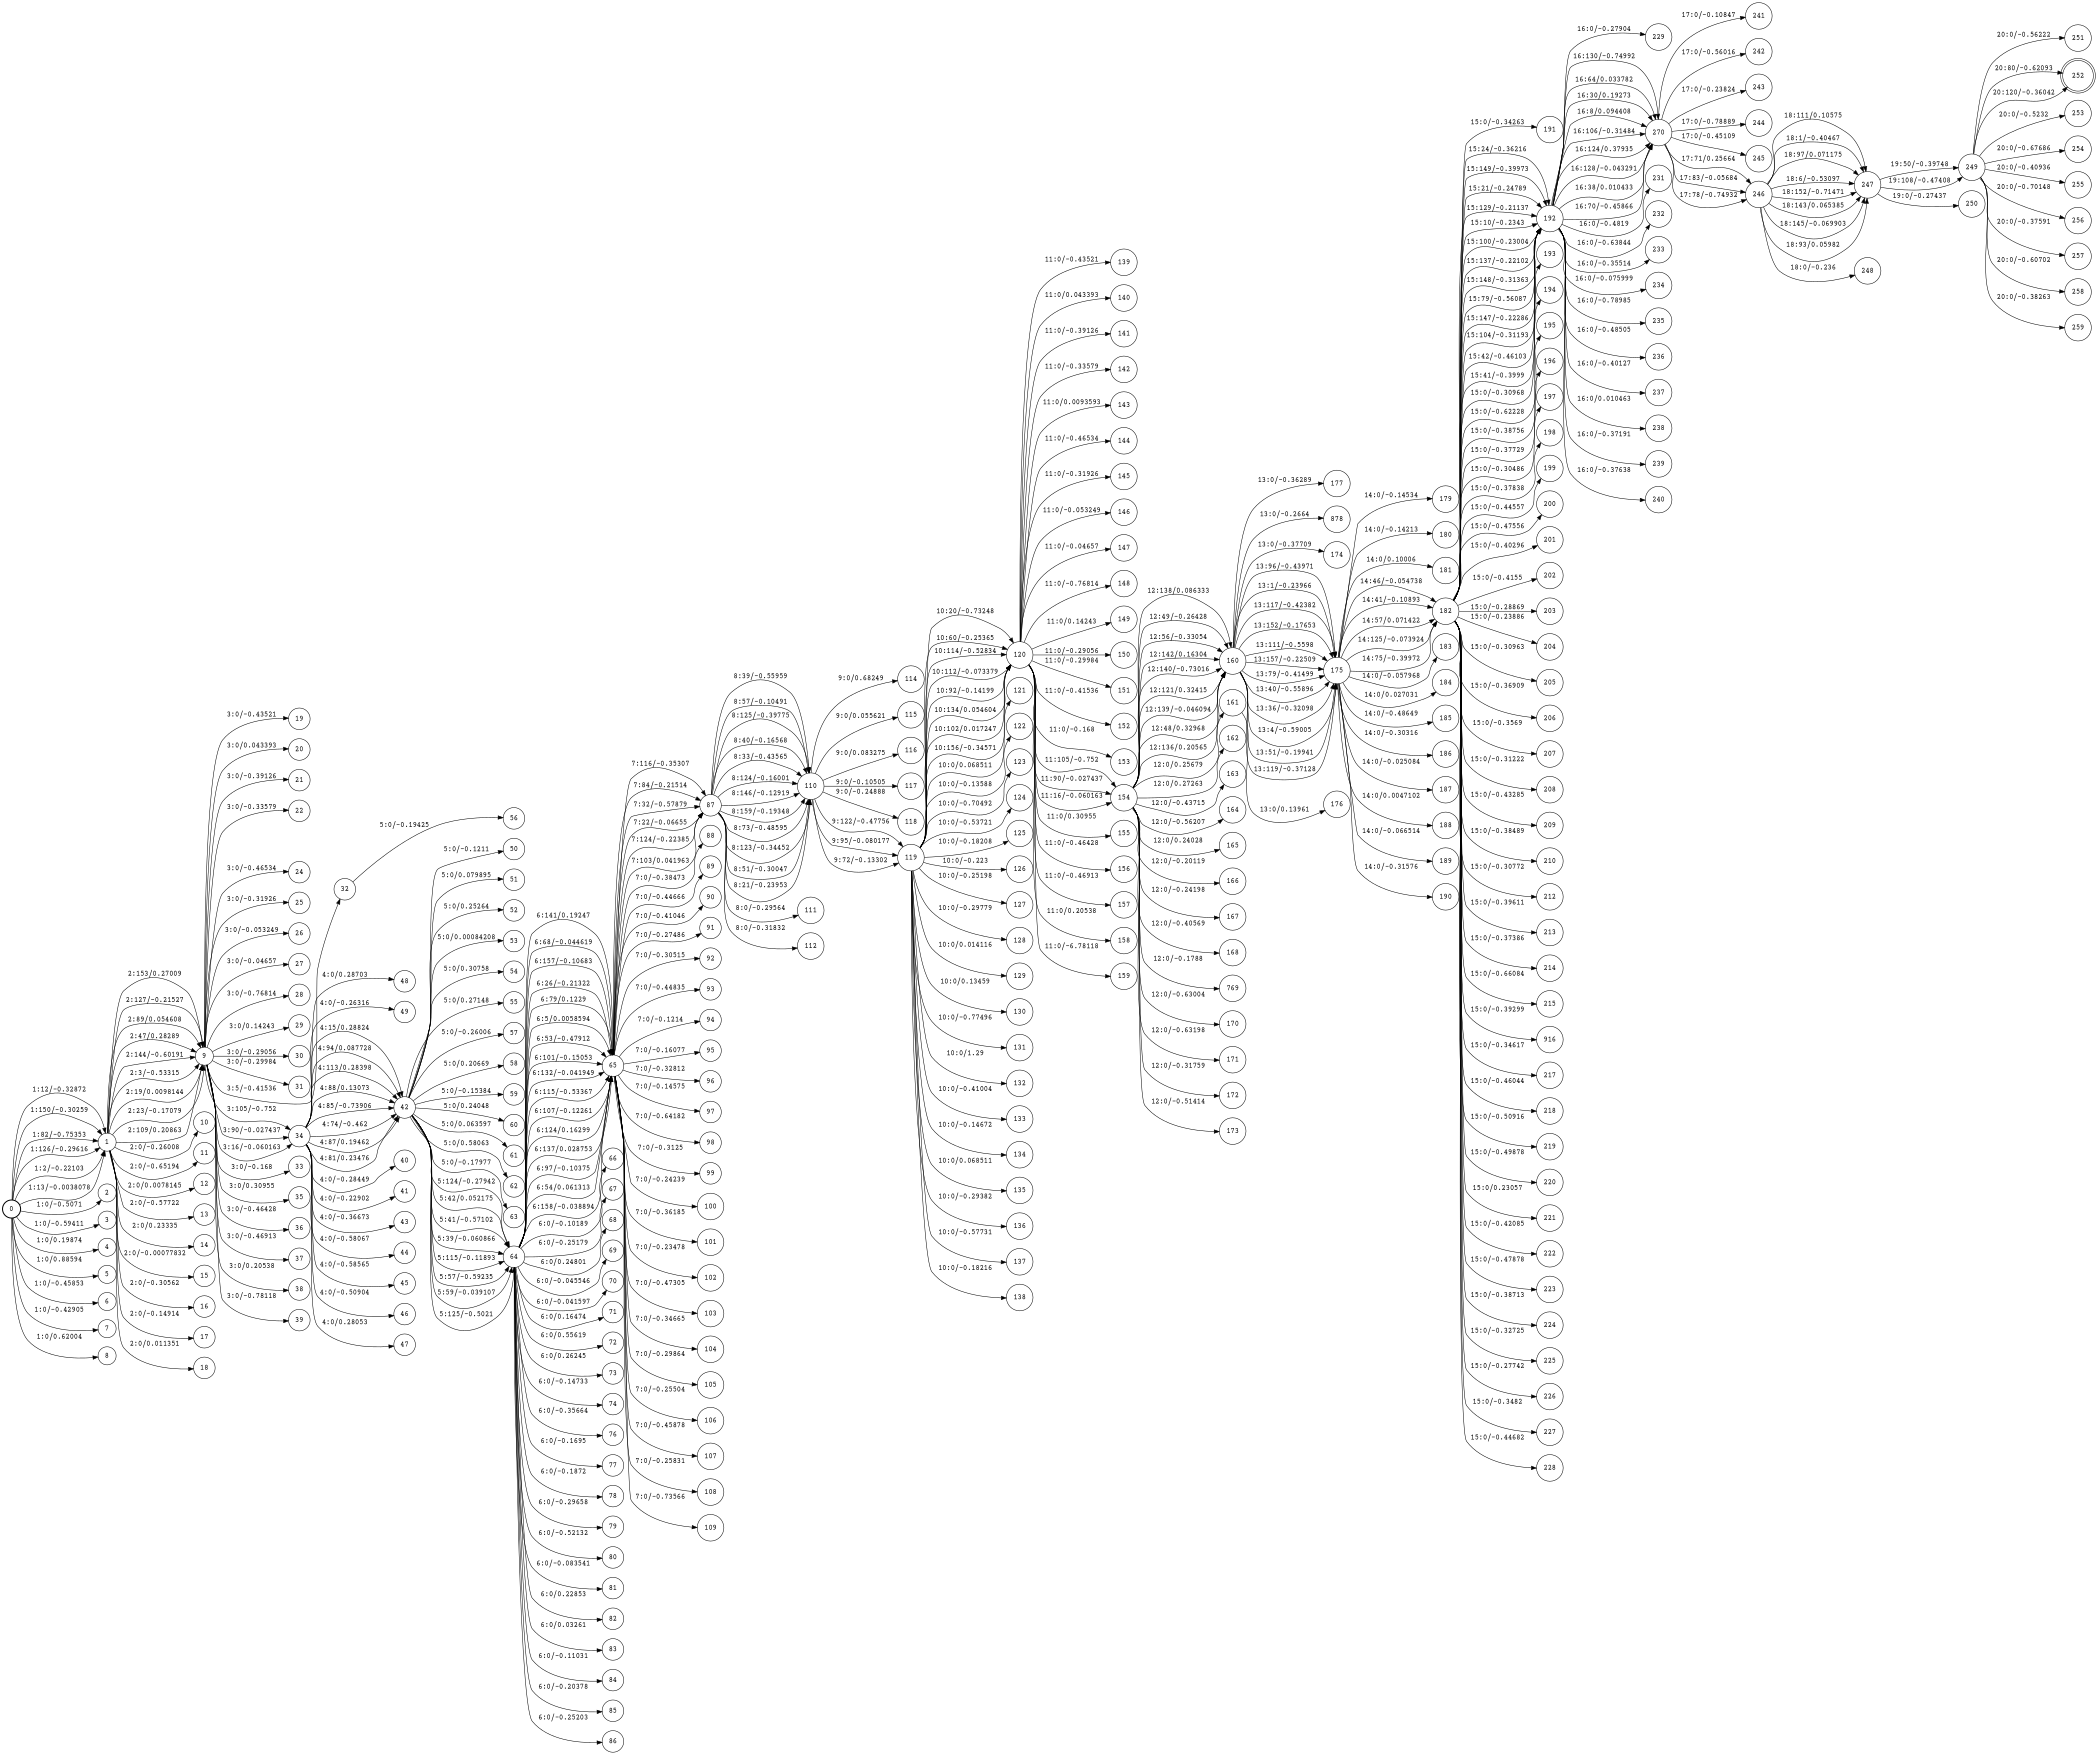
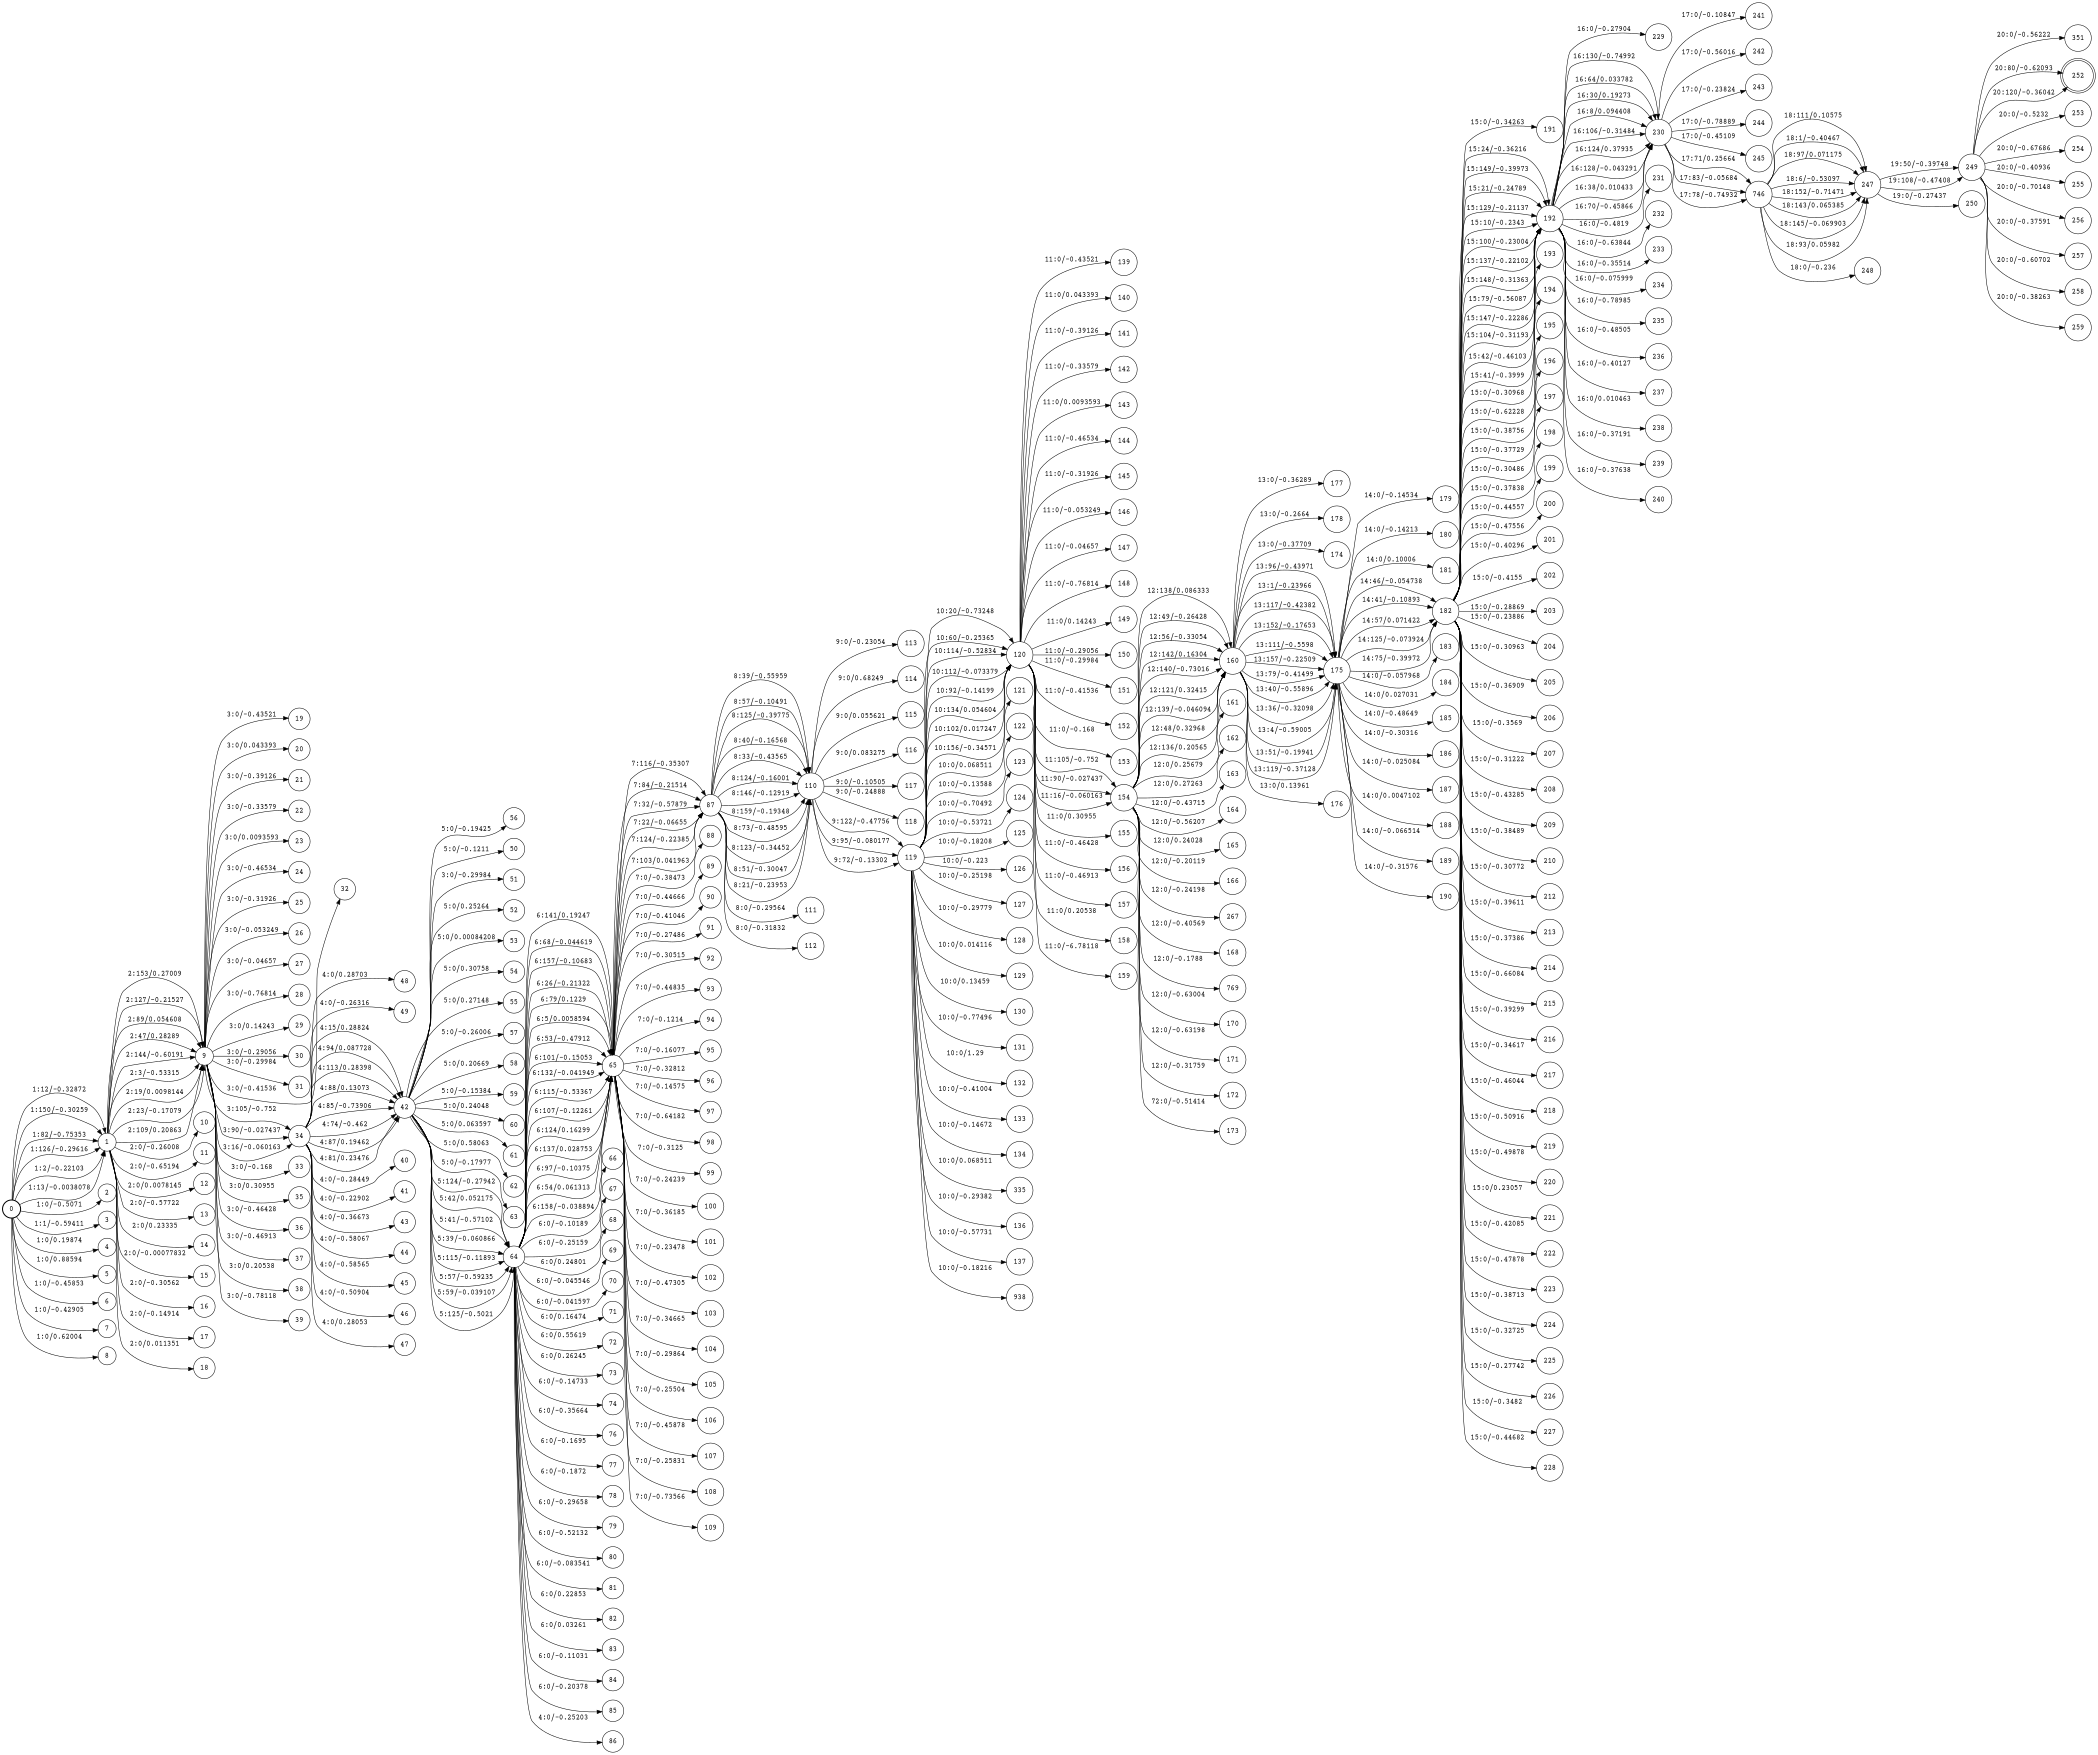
(2078, 38) -> (2078, 38)
(1659, 133) -> (1659, 133)
(1759, 194) -> (1759, 194)
(1337, 519) -> (1337, 519)
none -> (911, 643)
(1248, 798) -> (1247, 769)
(419, 834) -> (432, 872)
none -> (299, 841)
(466, 875) -> (466, 875)
(1233, 917) -> (1233, 917)
(1550, 1040) -> (1550, 1040)
(252, 1089) -> (252, 1089)
(1178, 1102) -> (1178, 1102)
(1020, 1190) -> (1020, 1190)
(59, 1224) -> (59, 1224)
(563, 1243) -> (563, 1243)
(1020, 1298) -> (1020, 1298)
(563, 1718) -> (563, 1718)
